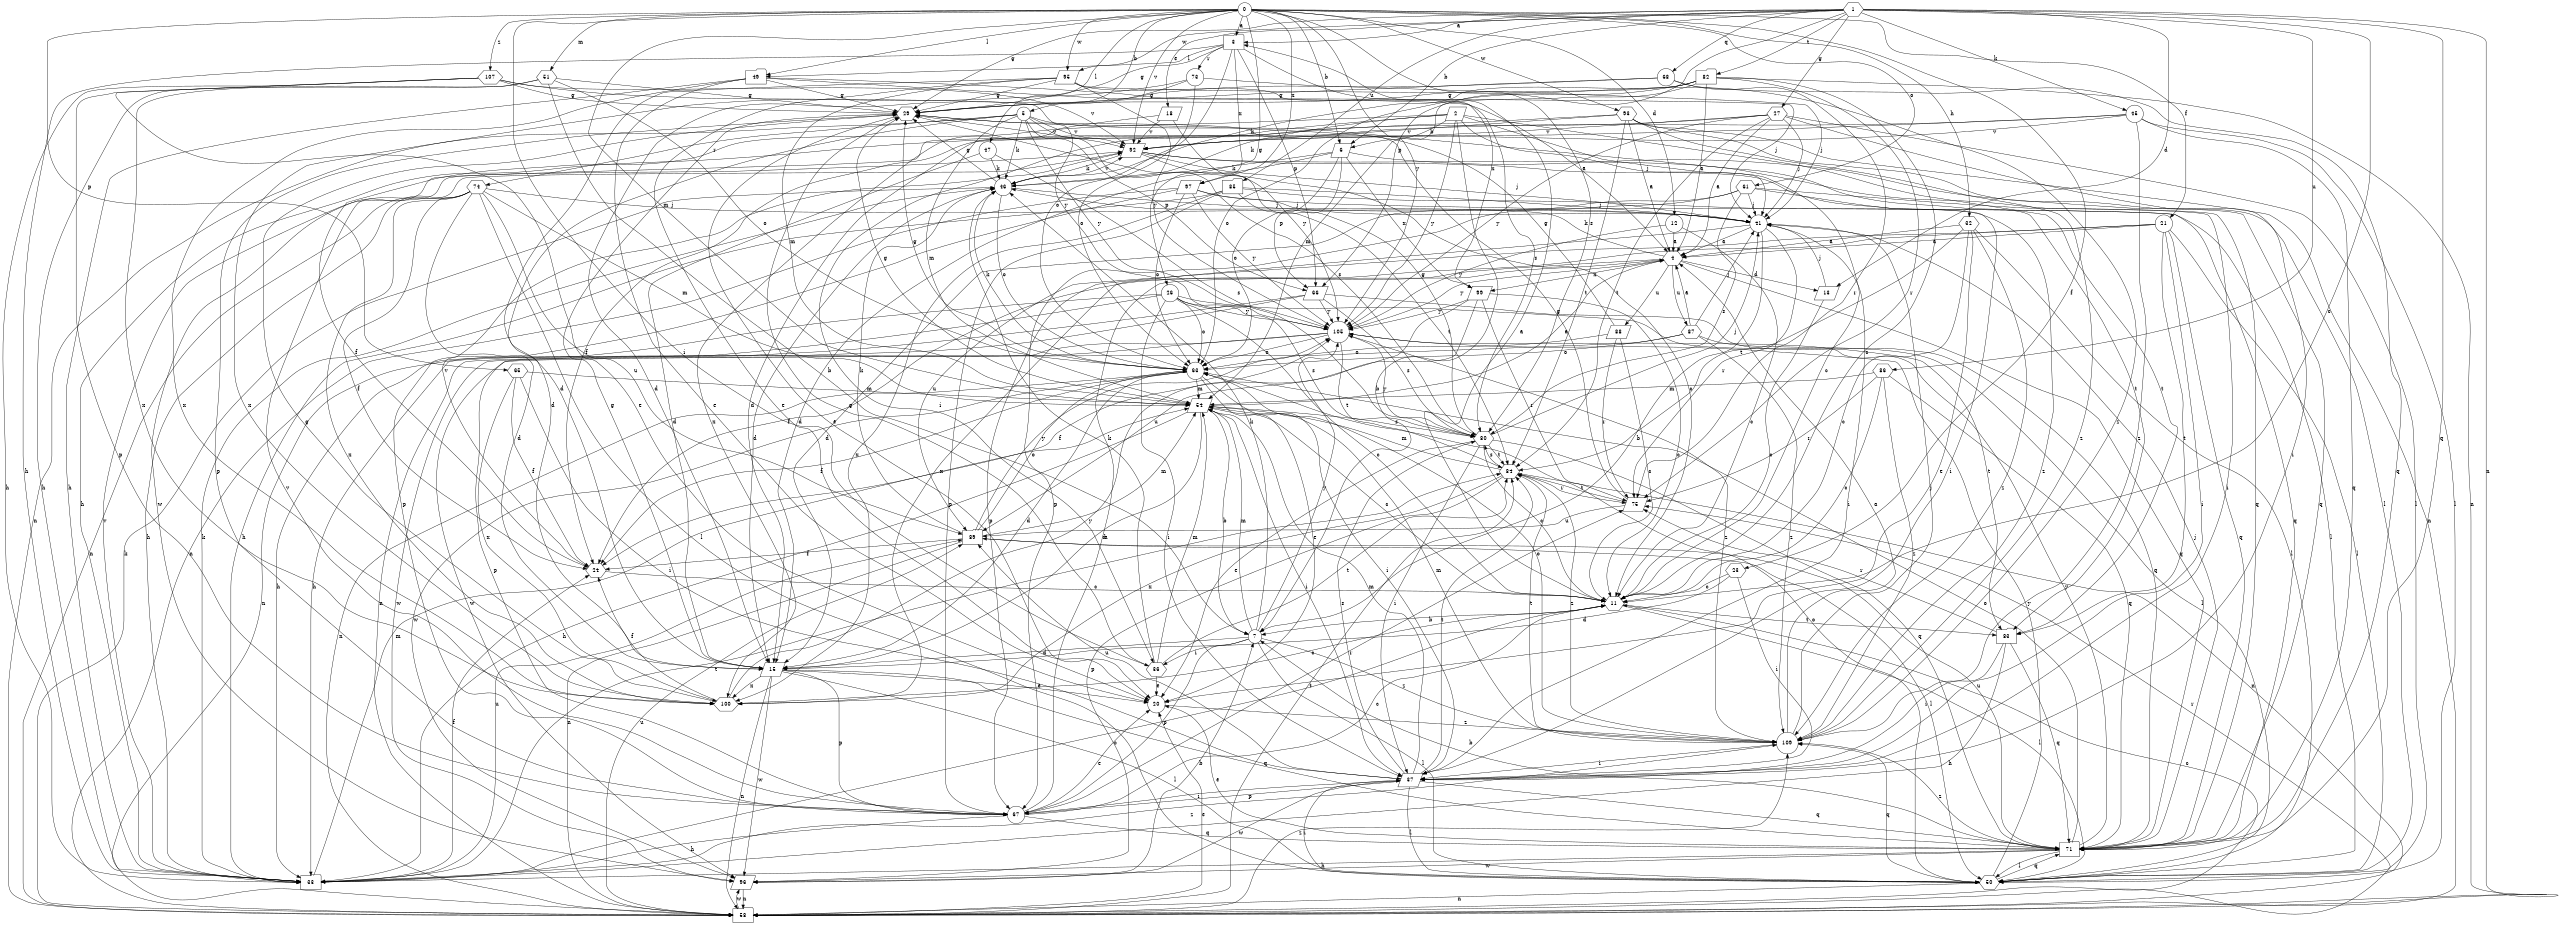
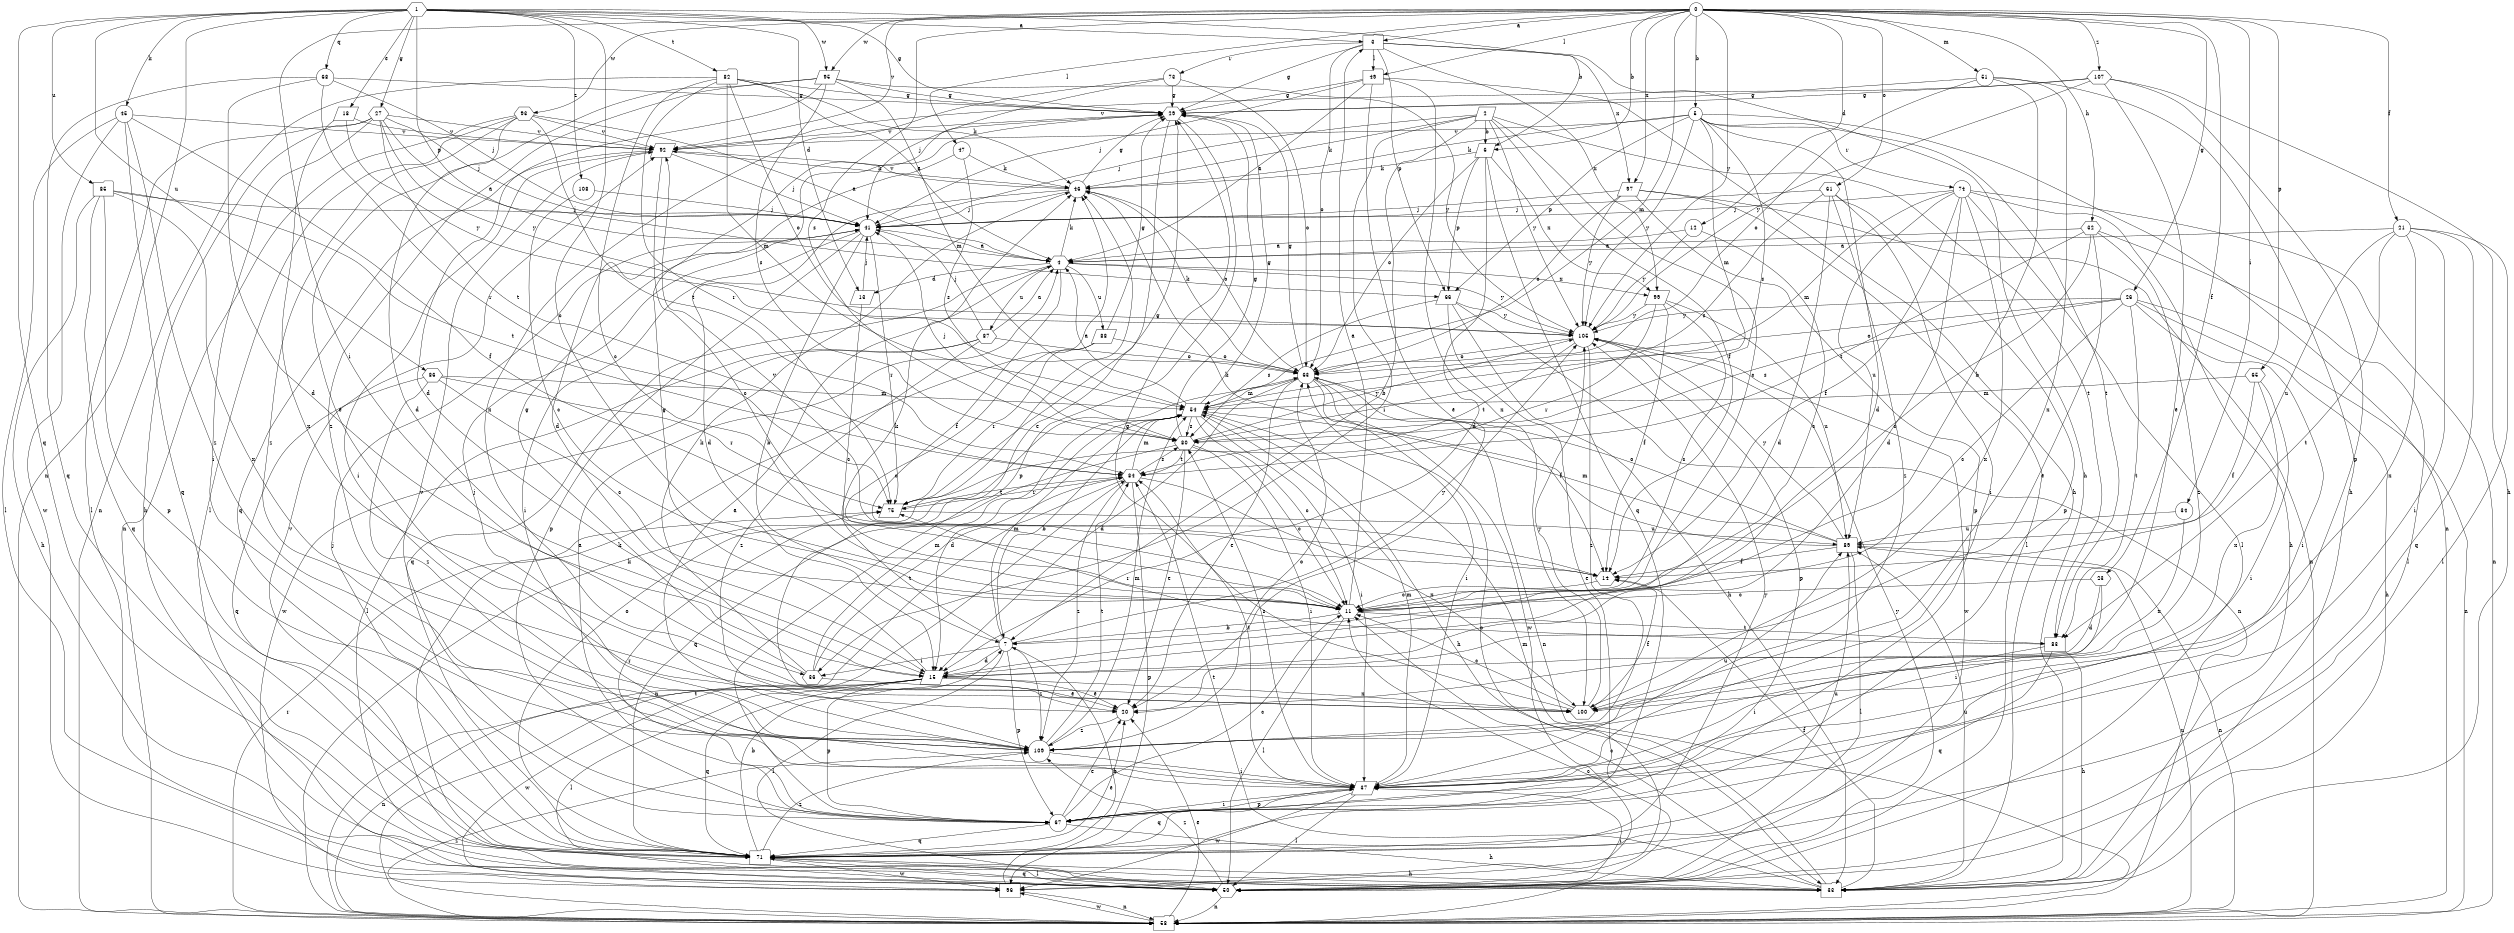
(547, 77) -> (1985, 77)
(477, 187) -> (1962, 189)
none -> (584, 189)
none -> (581, 203)
none -> (2184, 511)
(596, 571) -> (1606, 579)
(2156, 571) -> (1587, 579)
(1888, 815) -> (1185, 823)
(1046, 822) -> none
(743, 883) -> (1010, 891)
